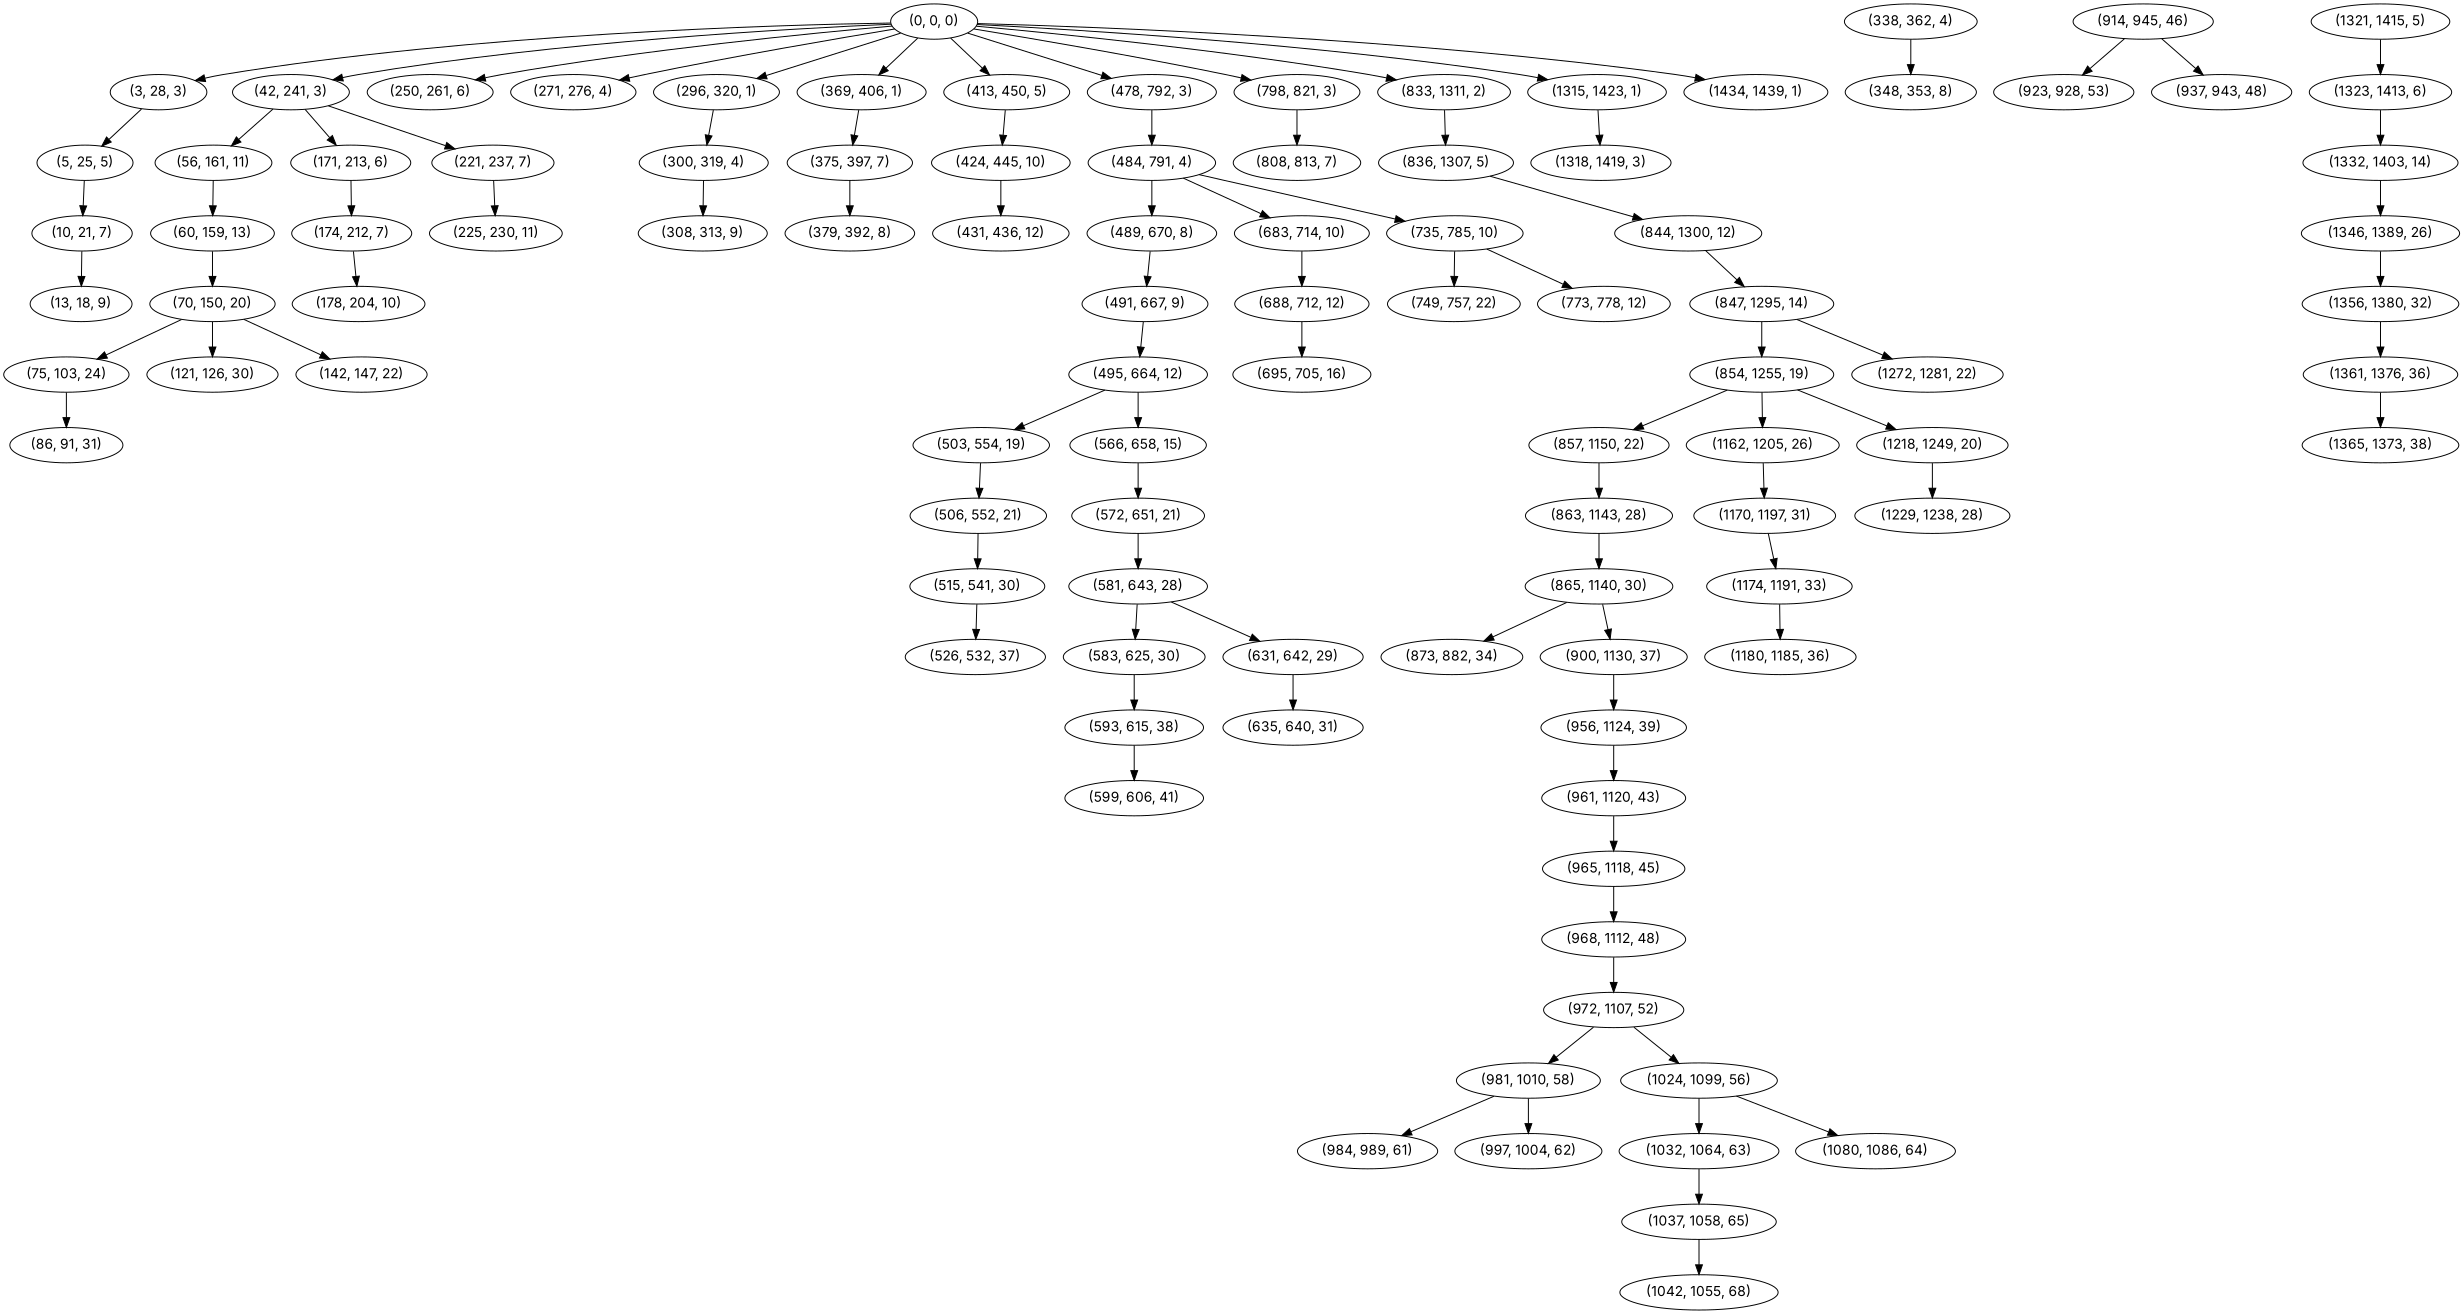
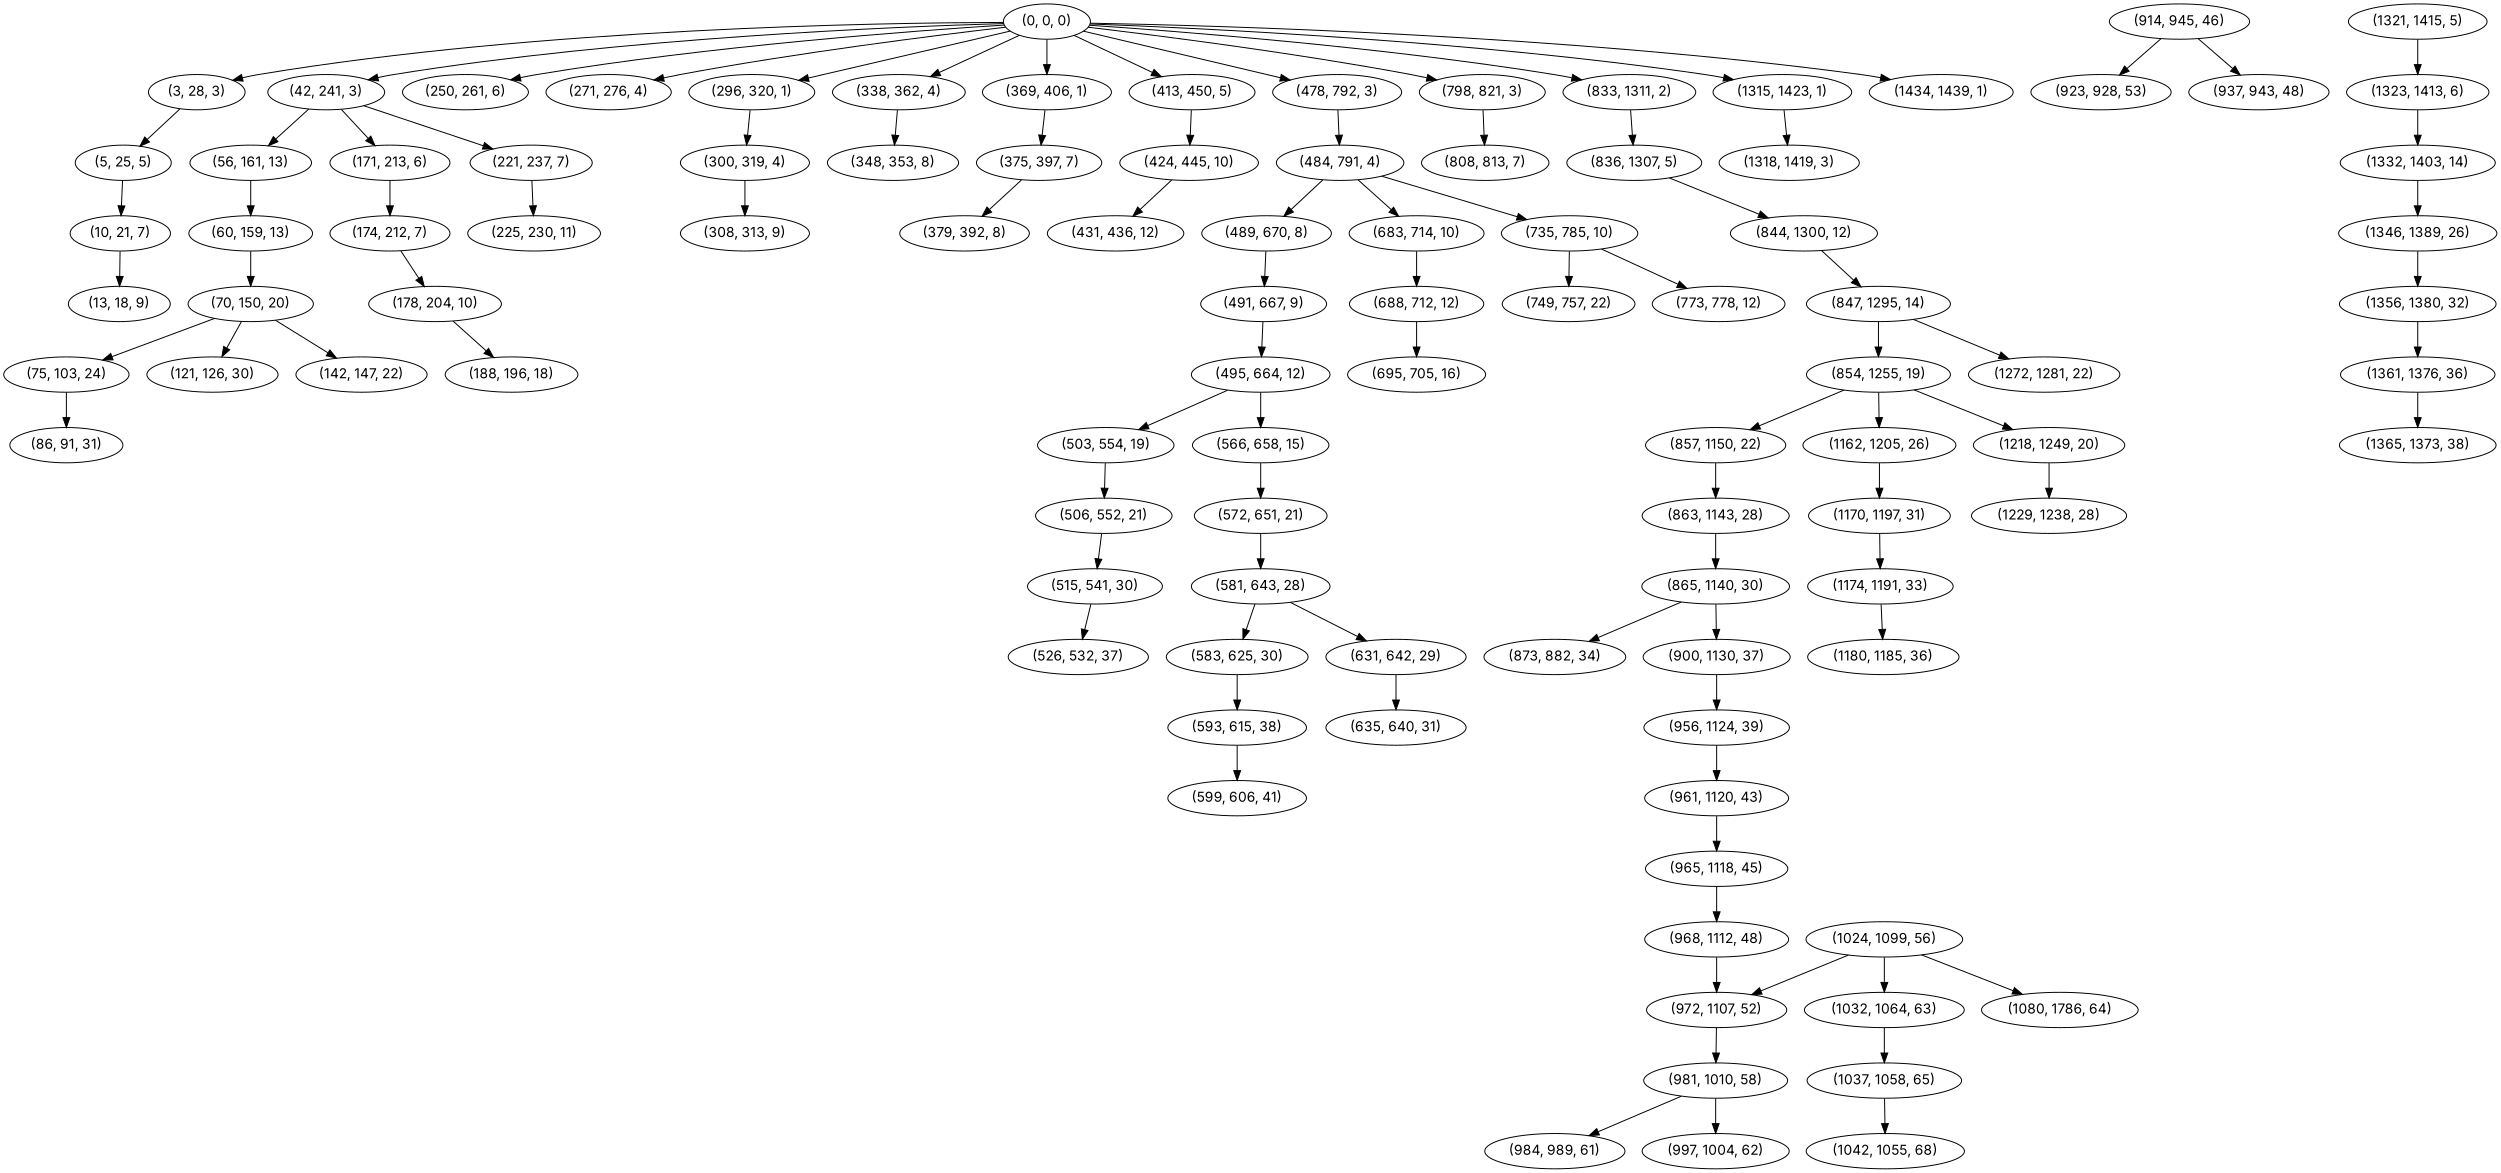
none -> (979, 54)
(213, 163) -> (251, 163)
none -> (512, 375)
(1653, 1042) -> (1805, 973)
(1876, 1151) -> (2060, 1010)
